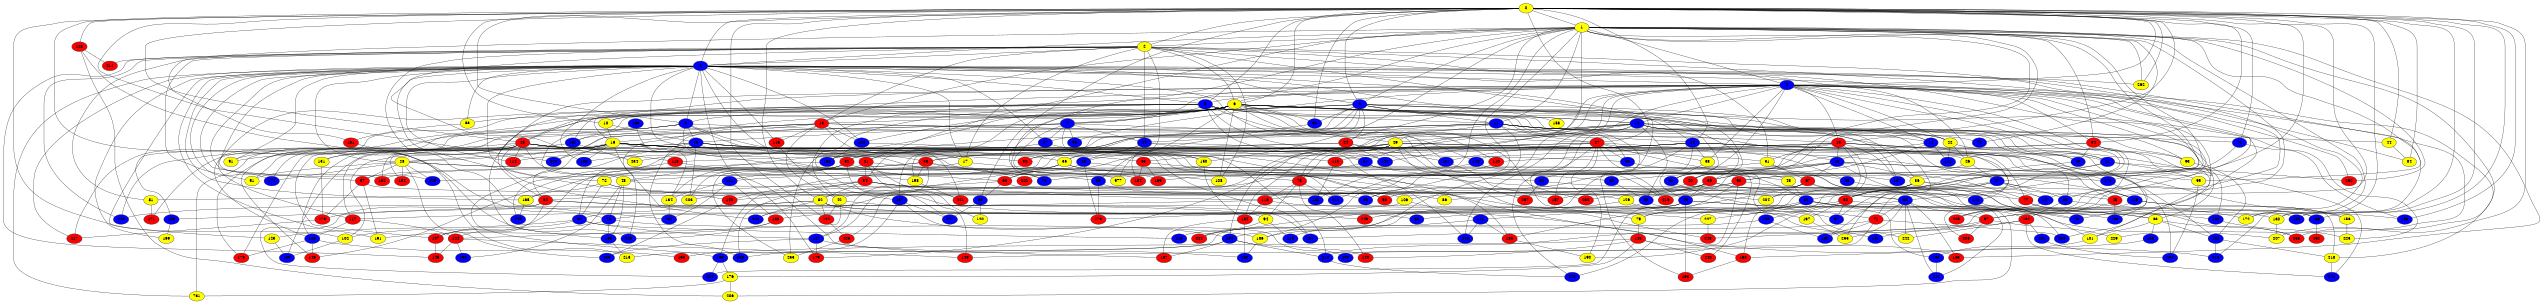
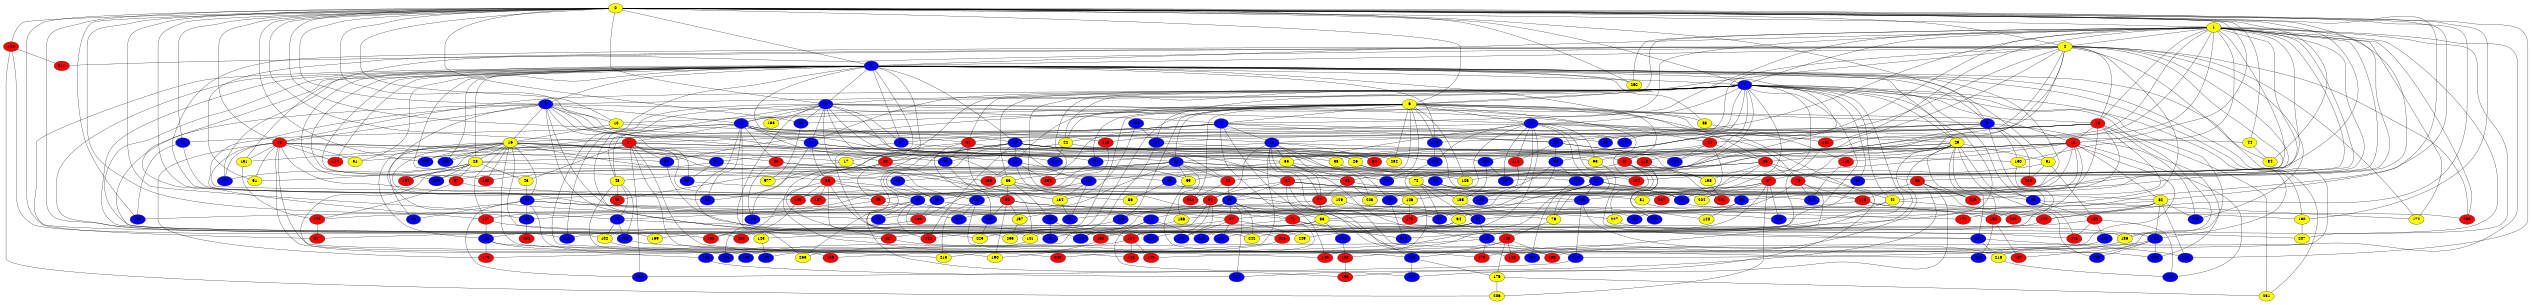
none -> (1090, 56)
(378, 239) -> none
(197, 296) -> (2267, 296)
